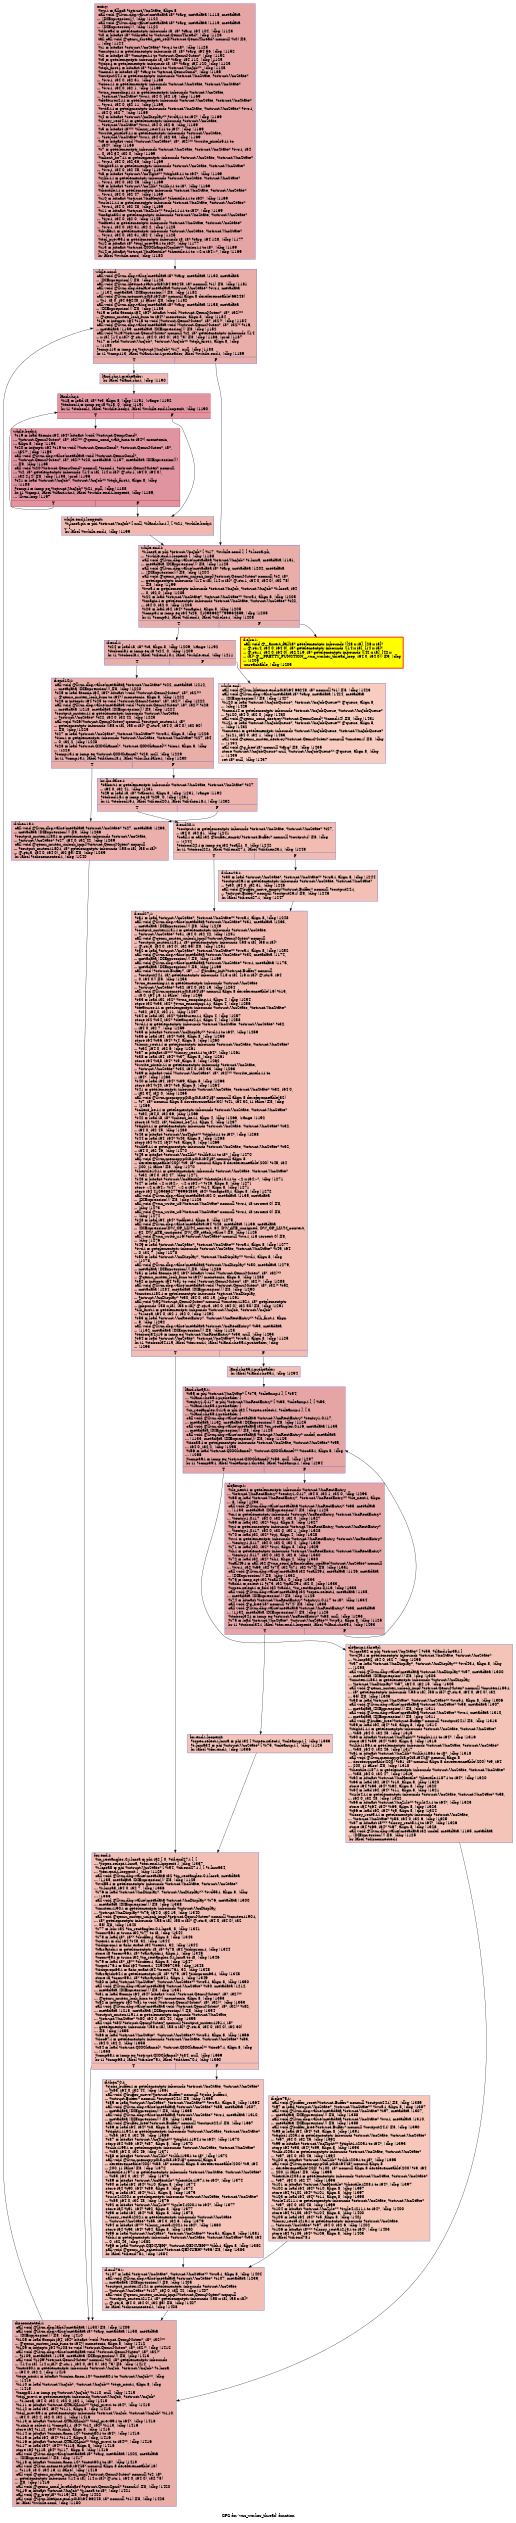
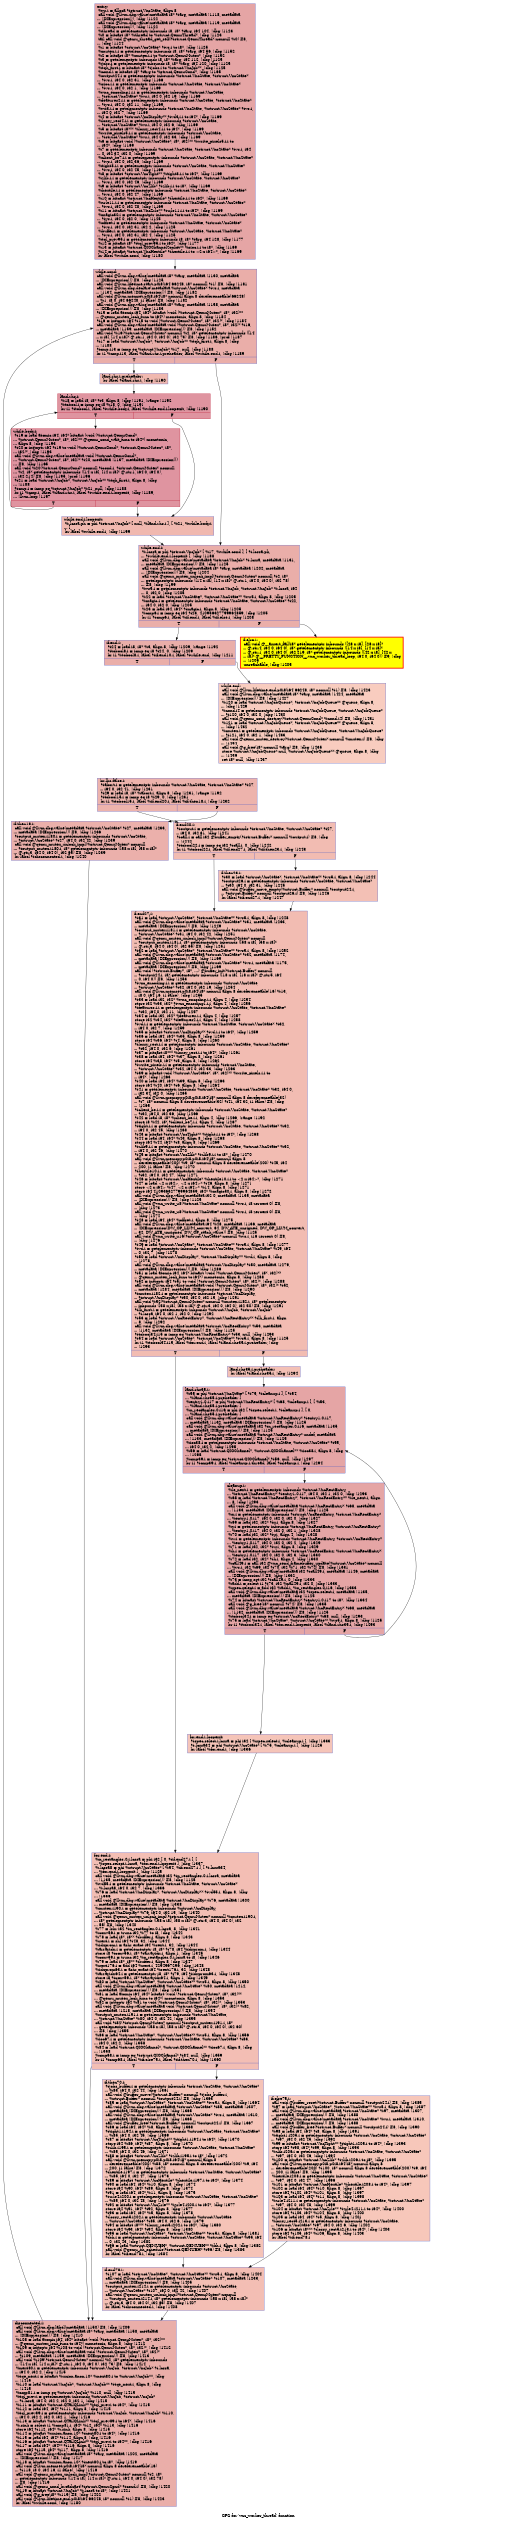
(133, 723) -> none
(429, 1744) -> none
